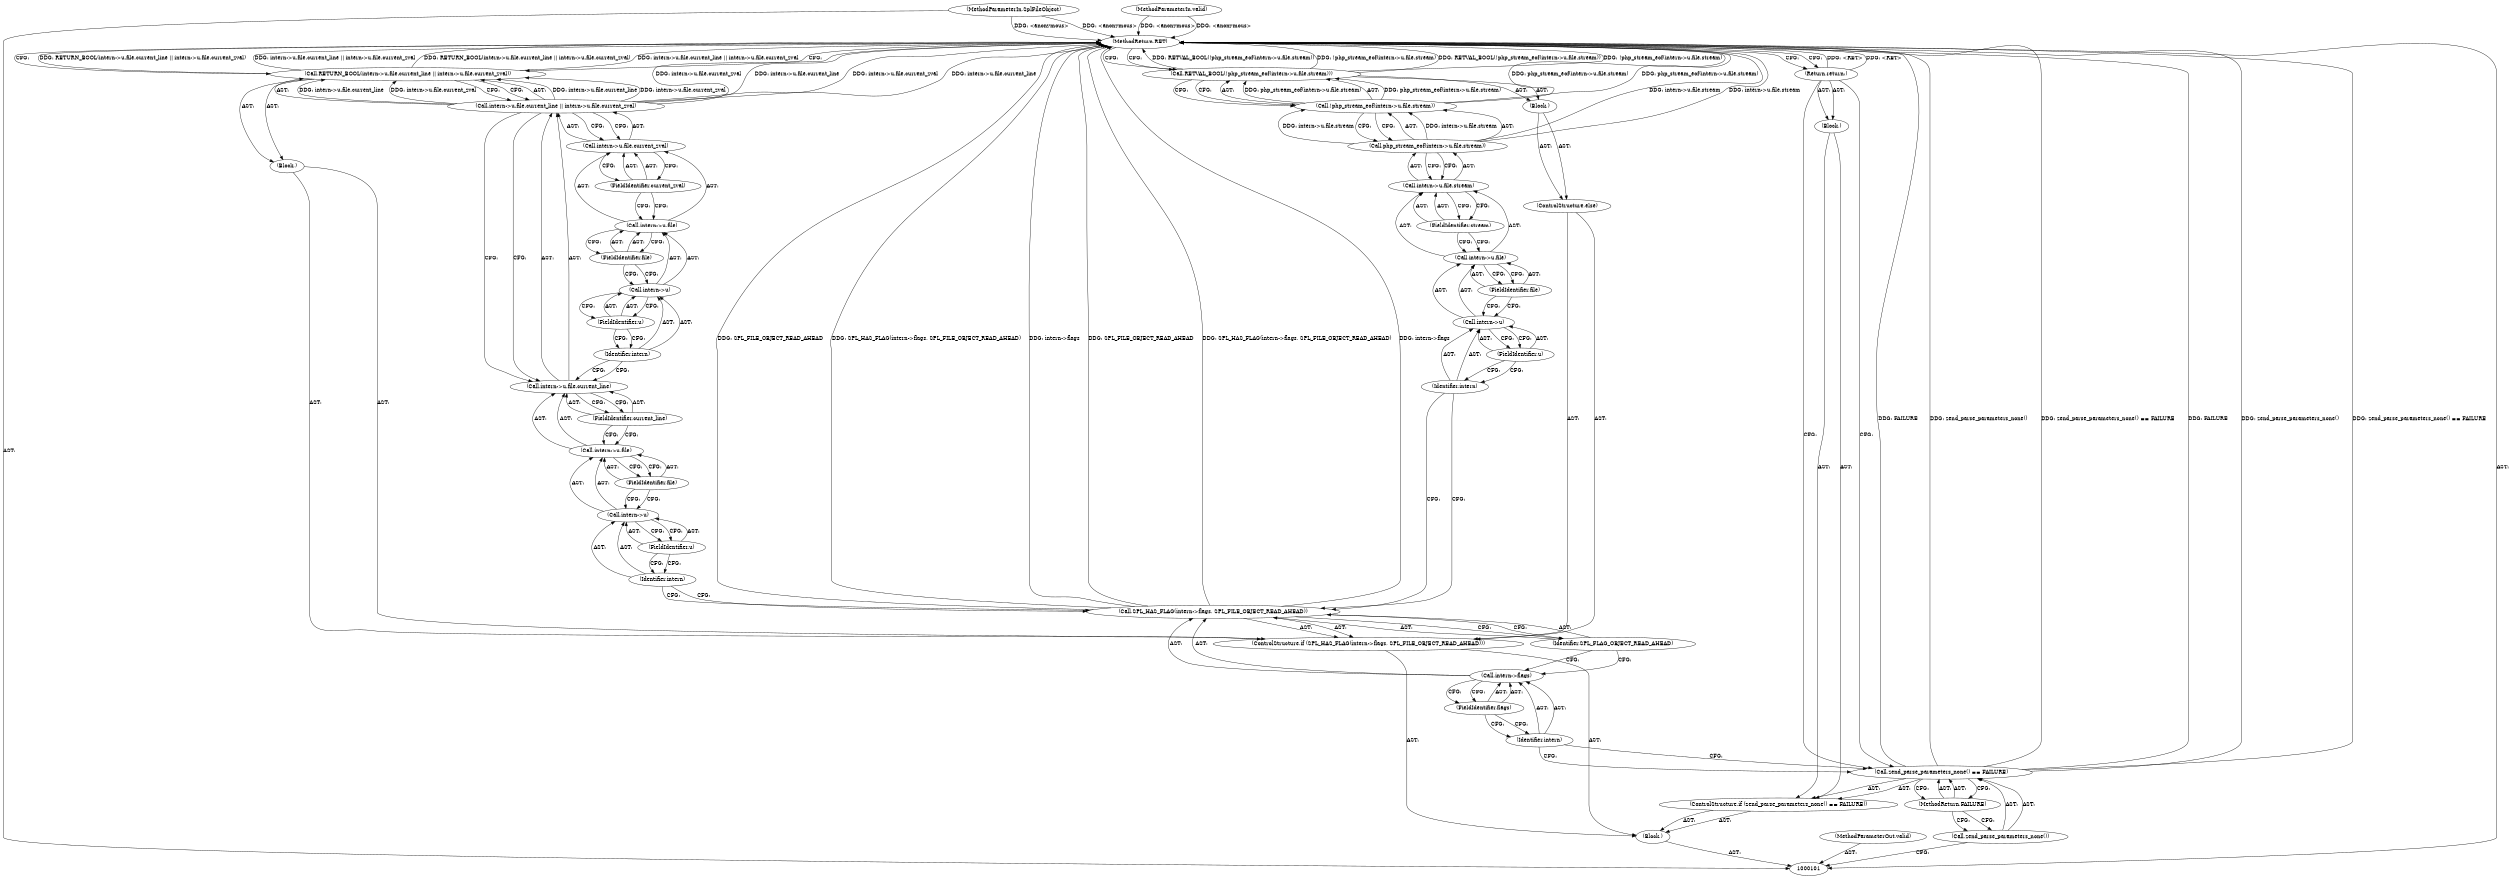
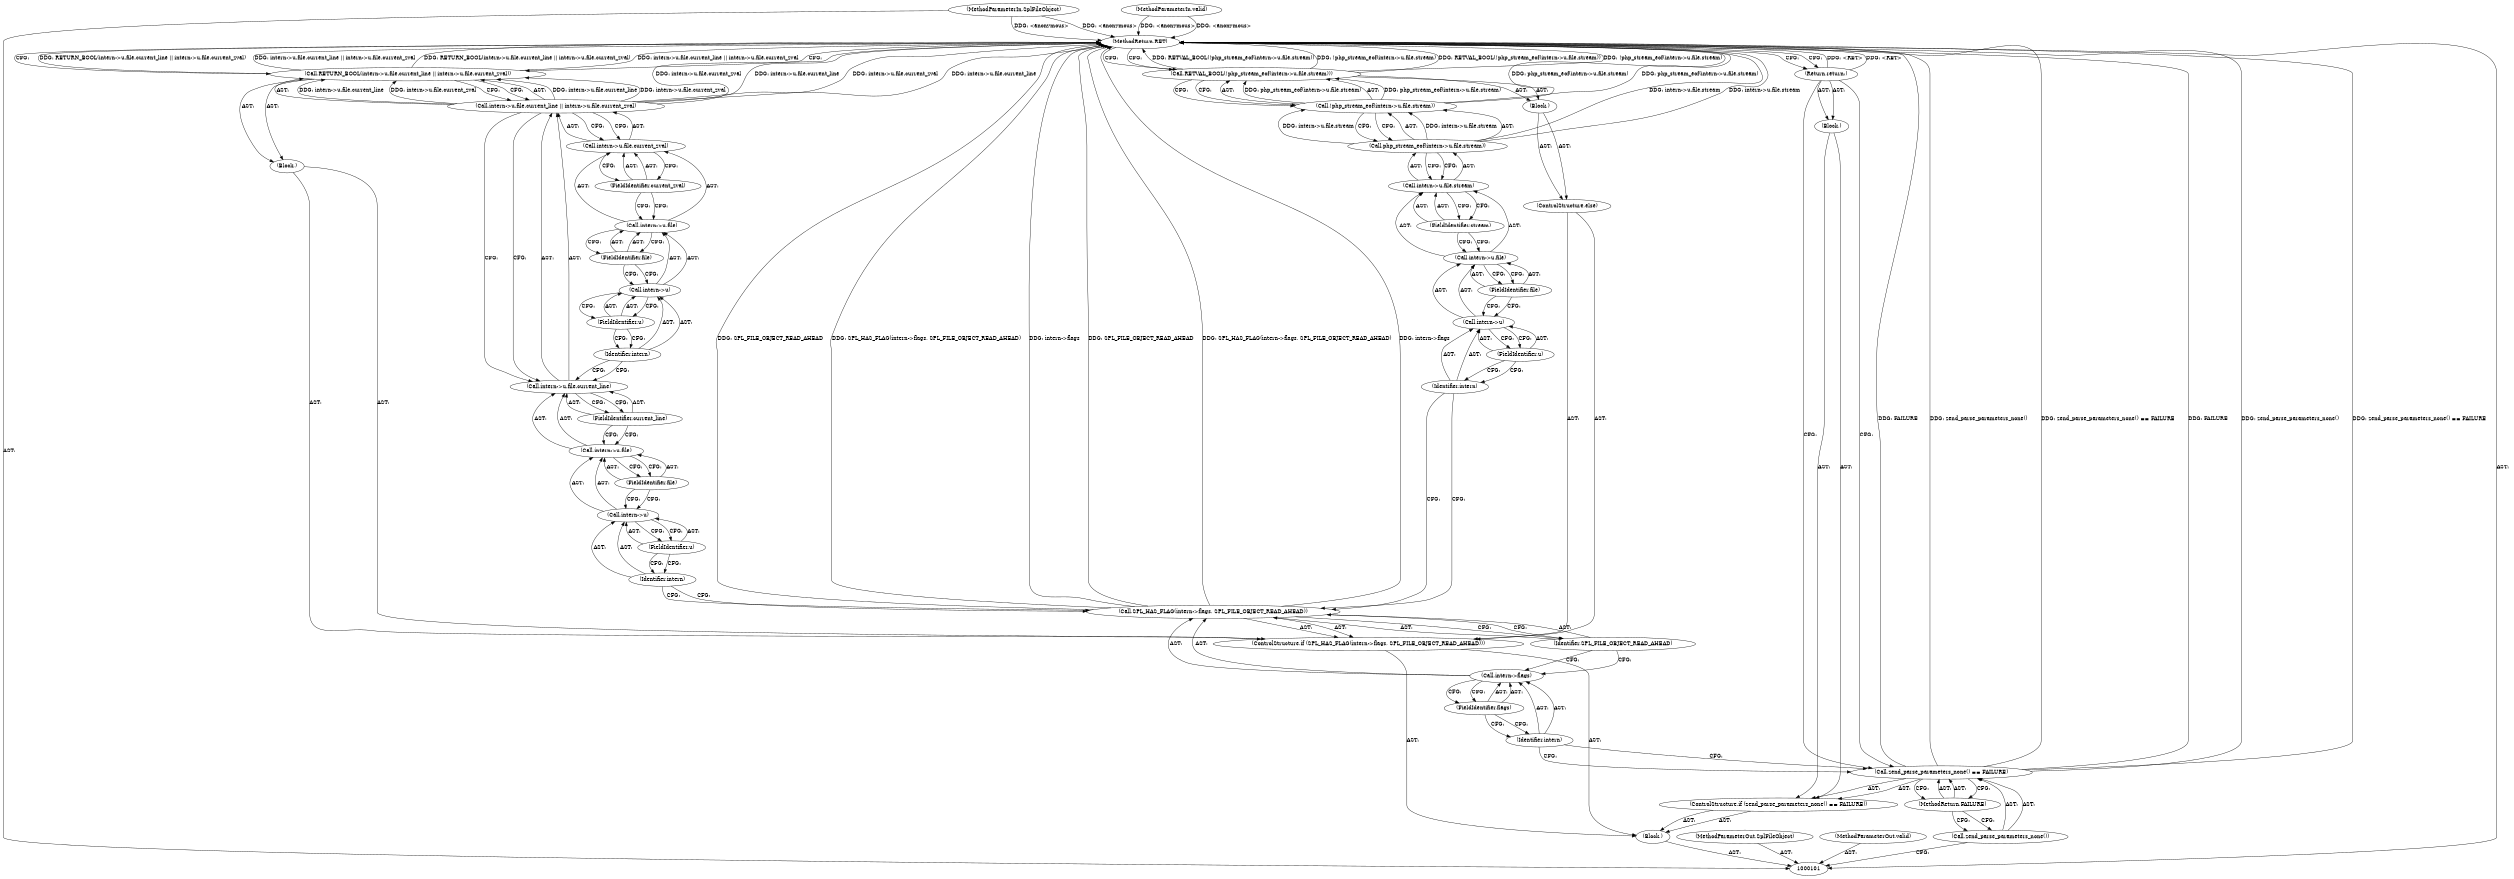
(1613, 644) -> (1613, 644)
none -> (1745, 837)
